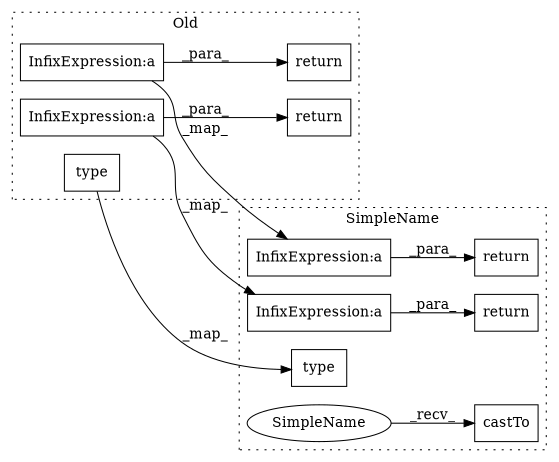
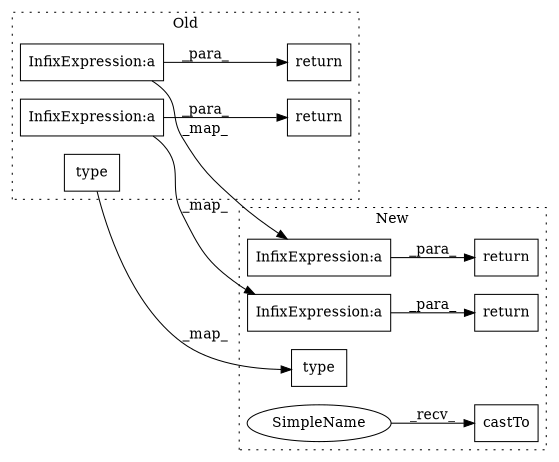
(393, 219) -> (393, 219)
